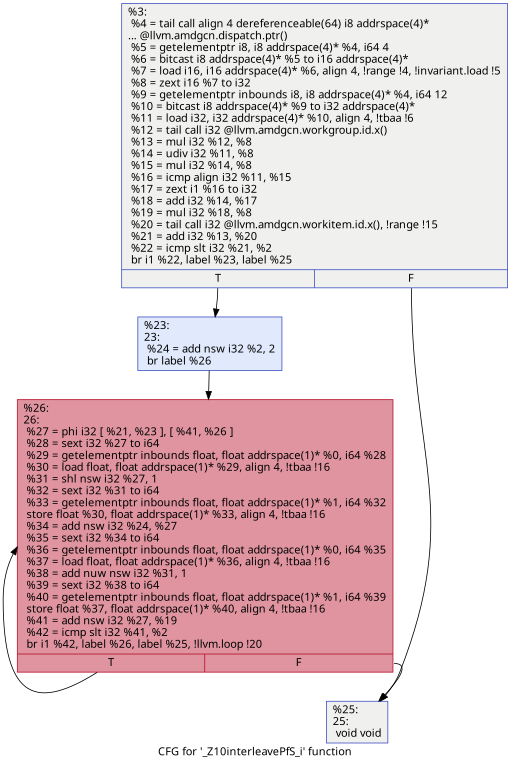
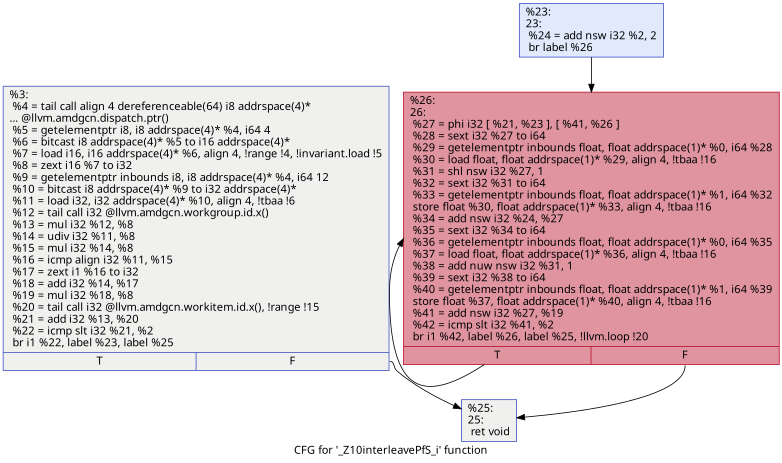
(217, 299) -> none
(357, 734) -> (489, 432)
